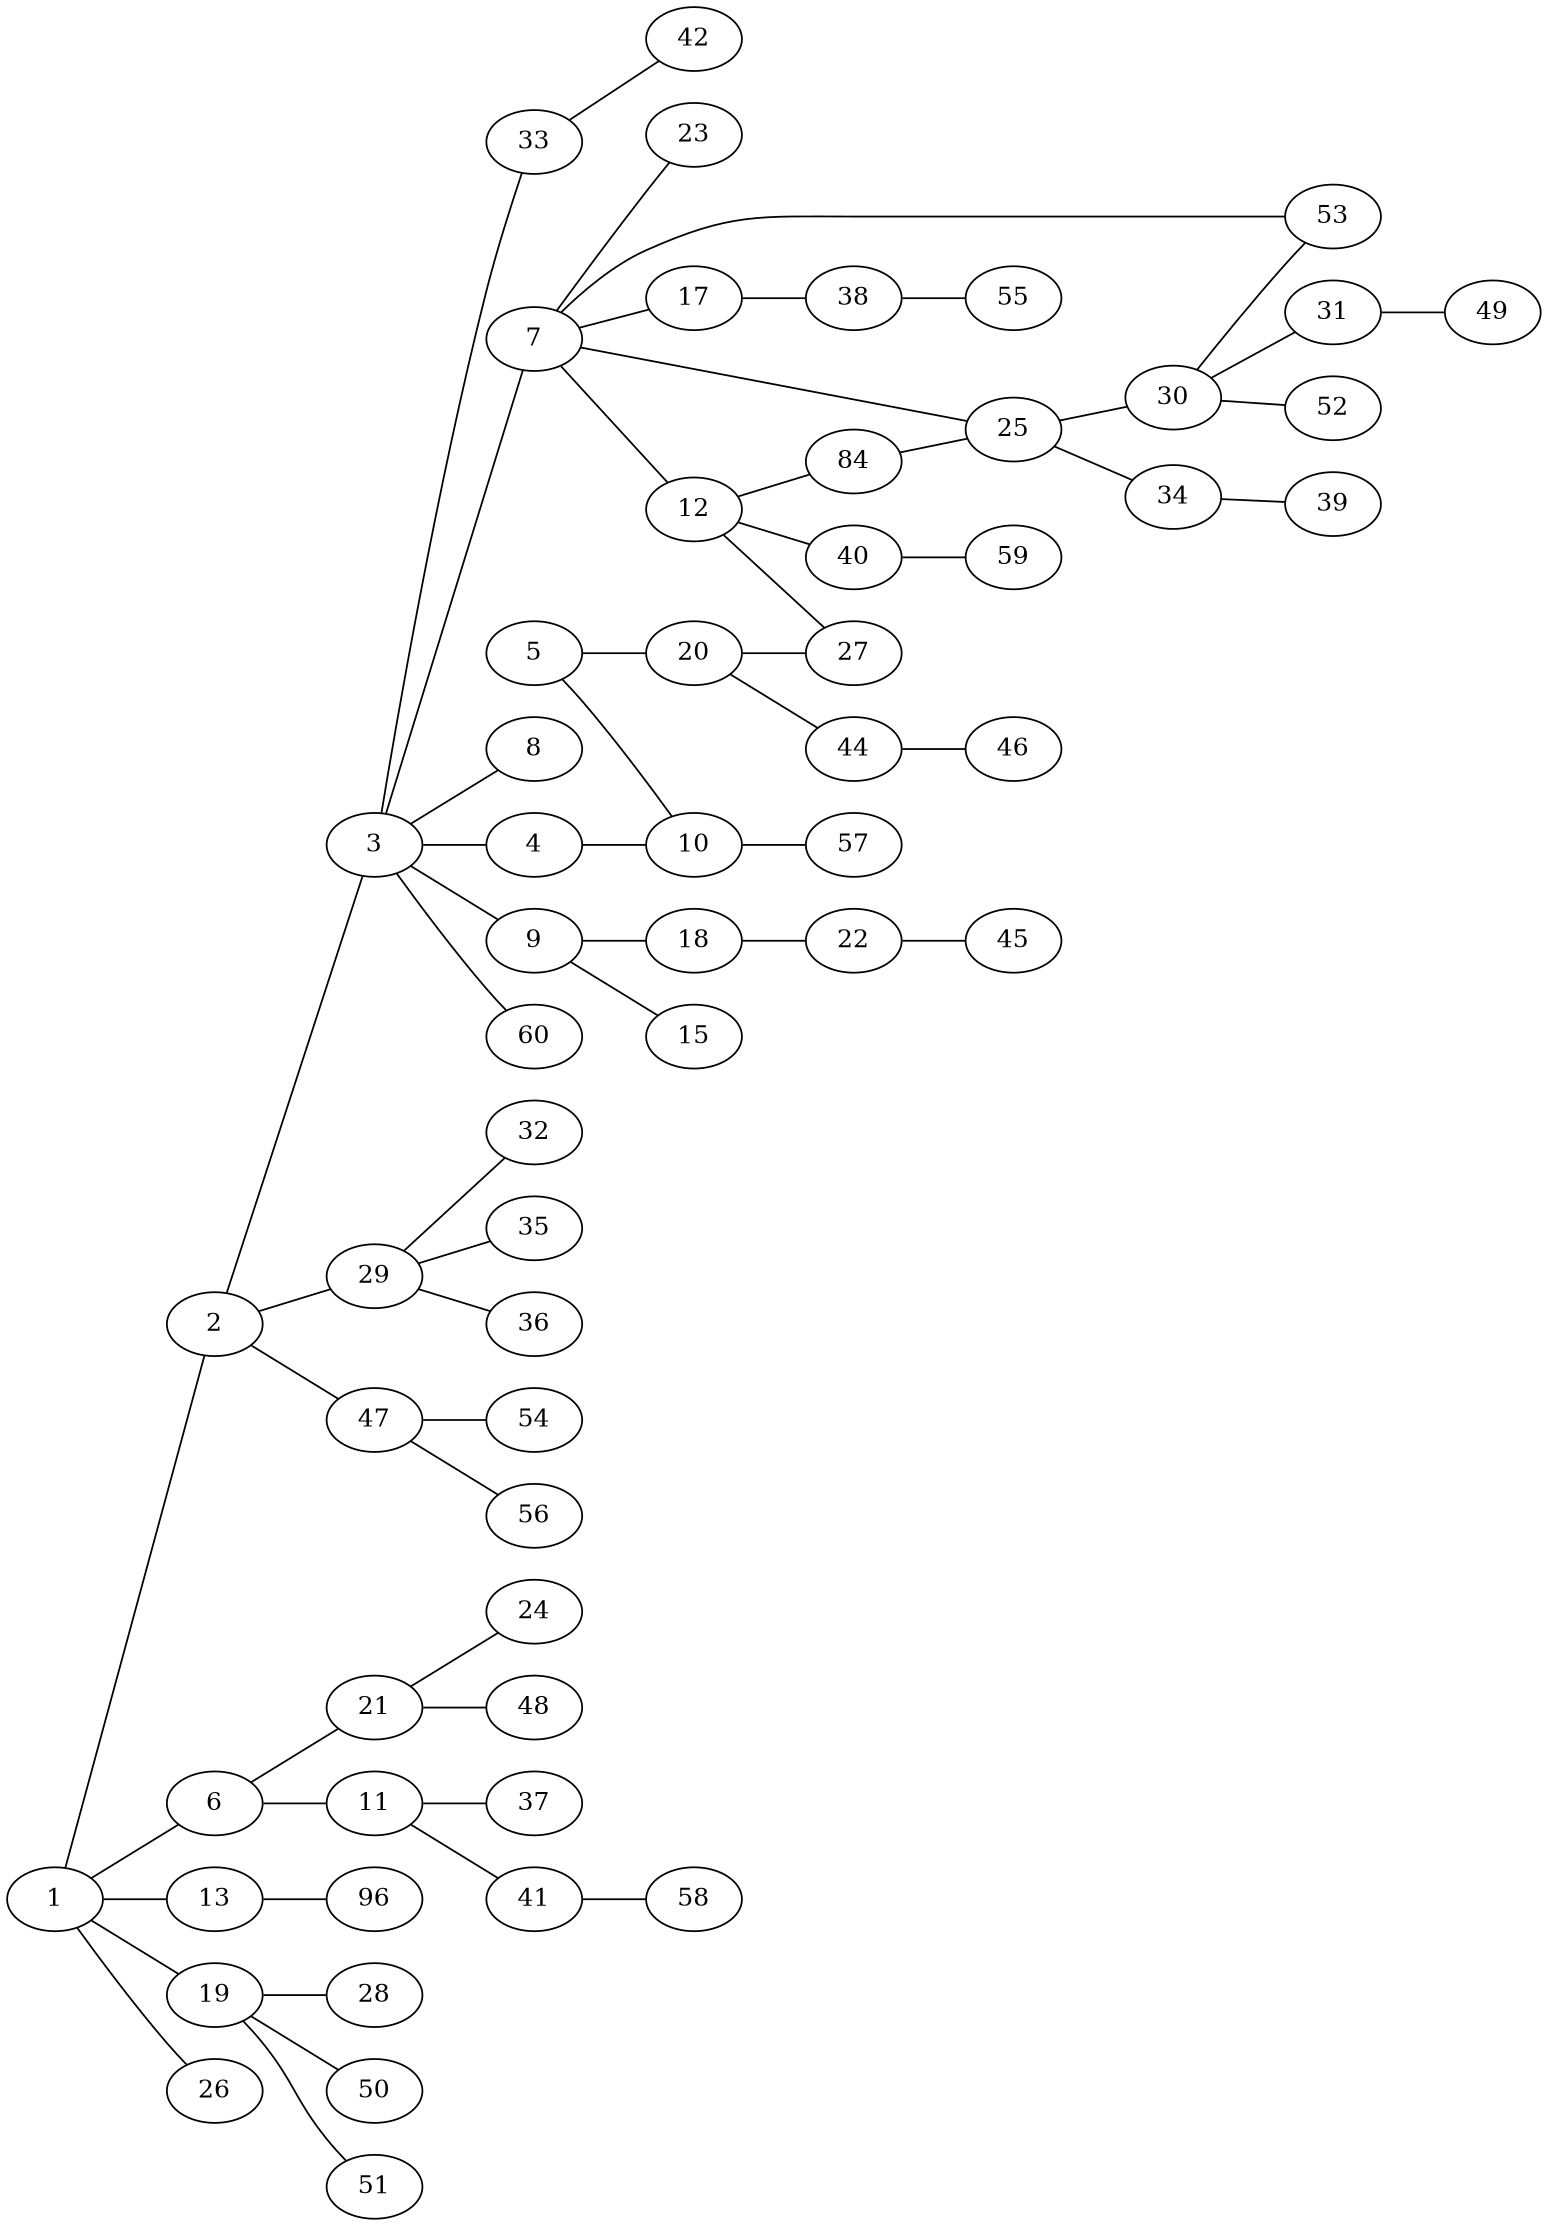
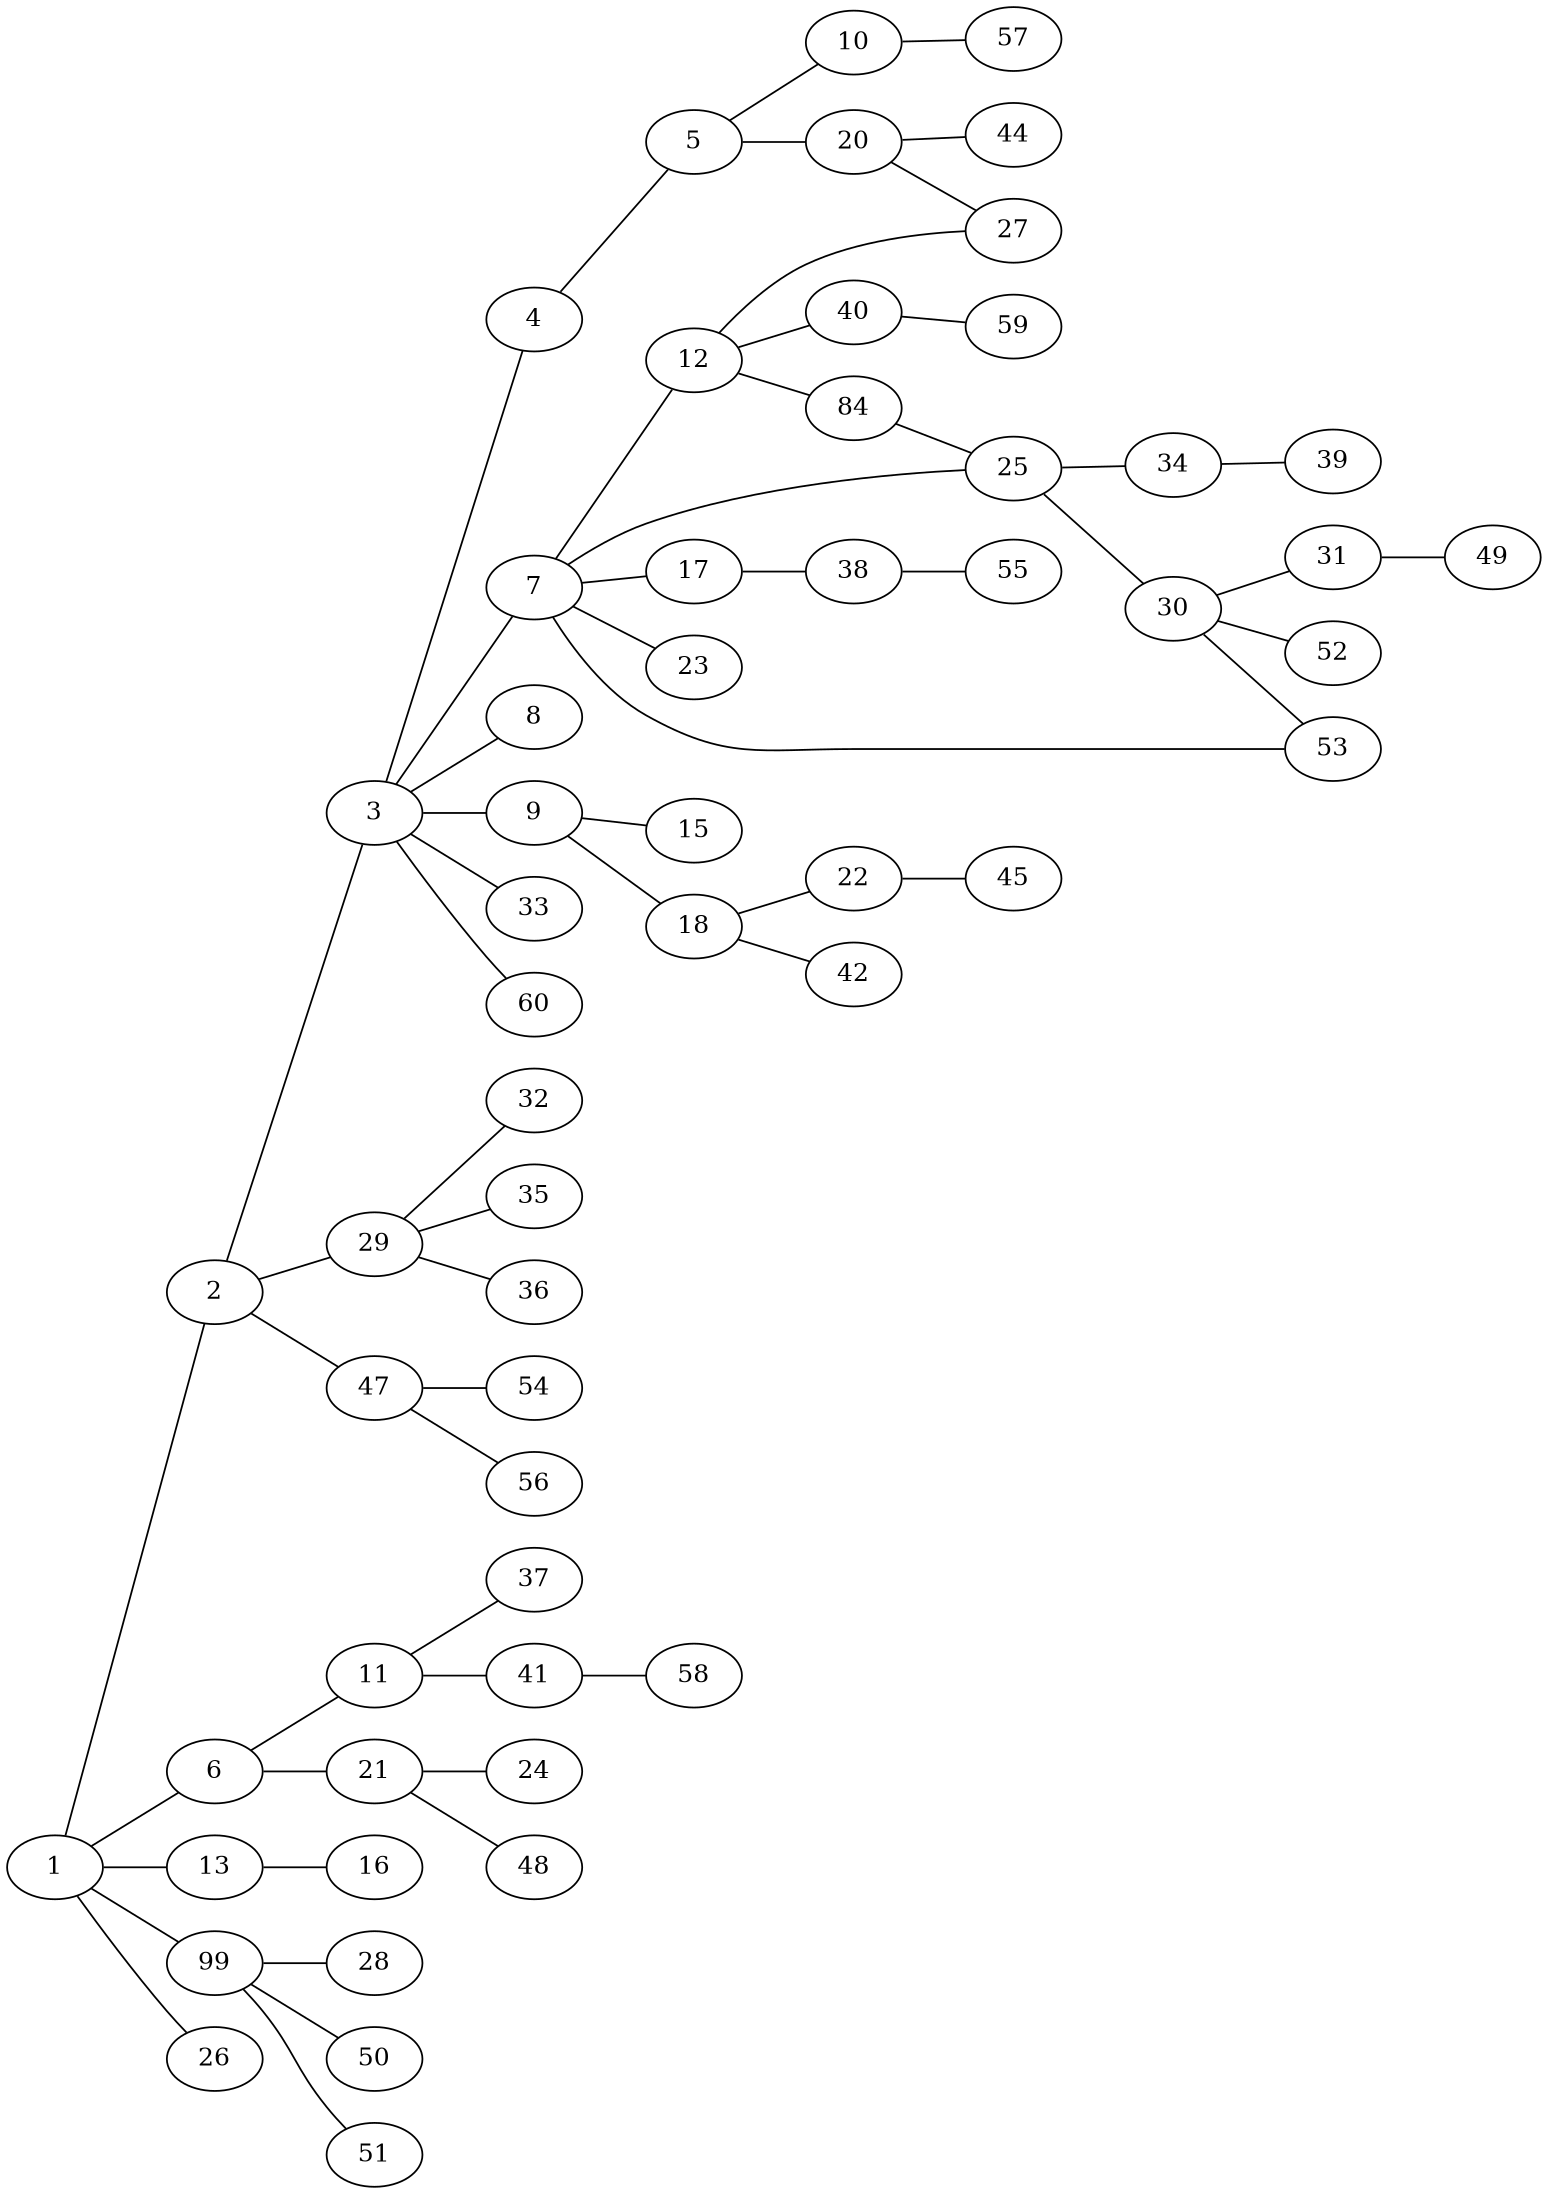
(614, 90) -> (774, 951)
(1014, 749) -> none
(614, 845) -> (614, 231)
(375, 1899) -> (375, 1867)
(215, 1995) -> (215, 1963)
